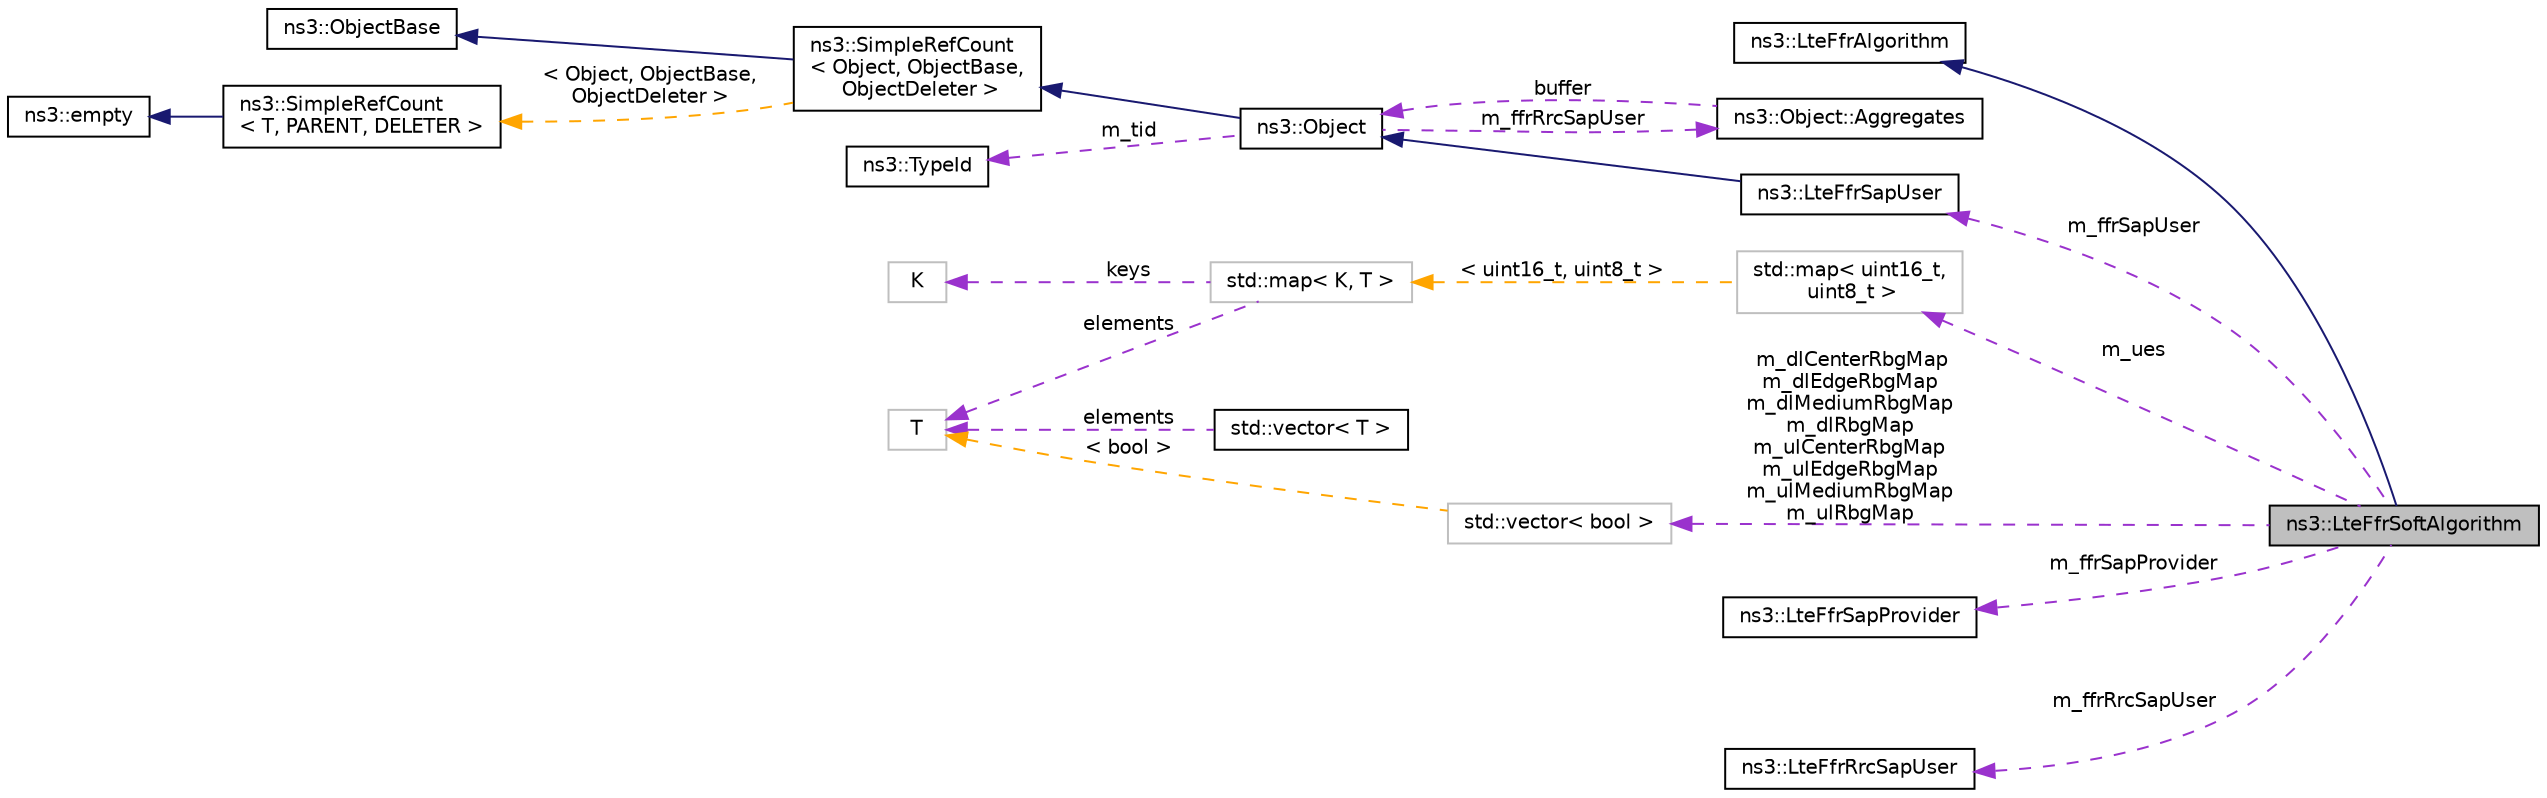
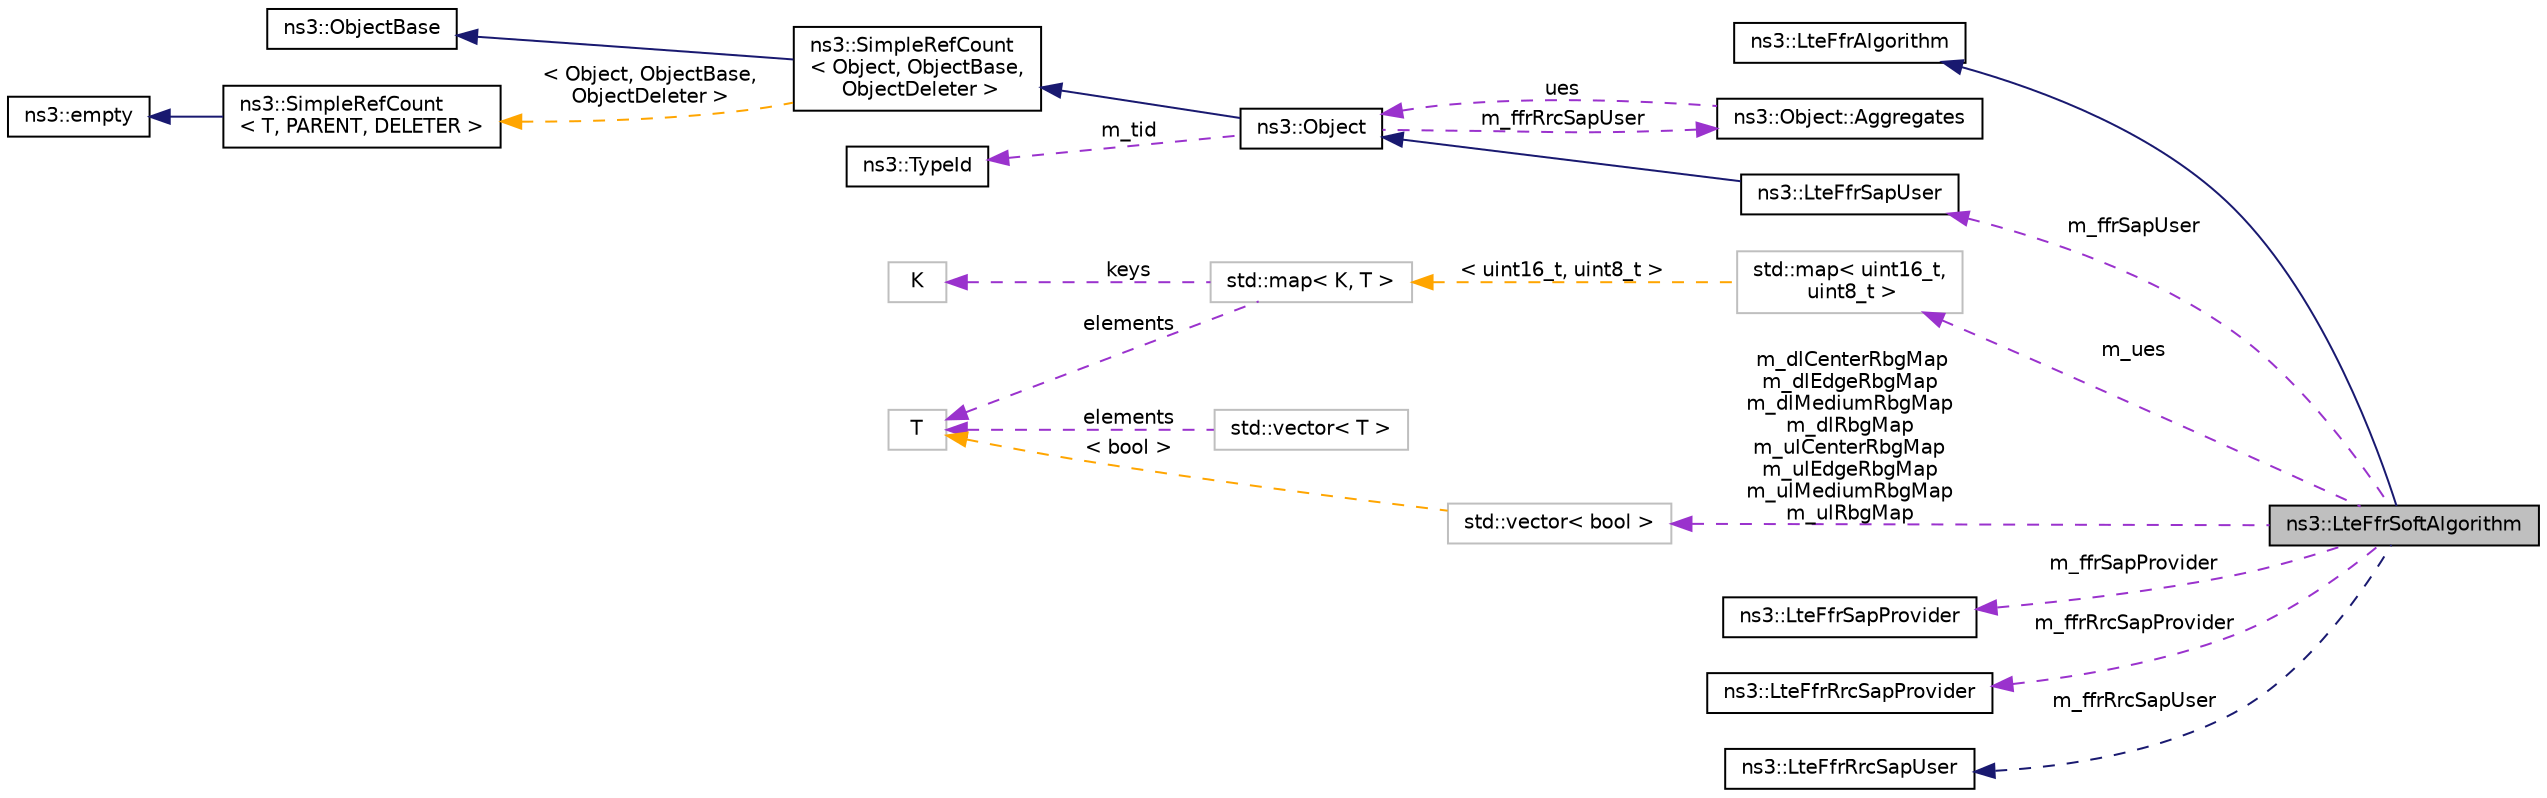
(1560, 90) -> (1560, 90)
(1311, 430) -> (1311, 430)
none -> (1850, 693)
(2227, 716) -> (2227, 716)
